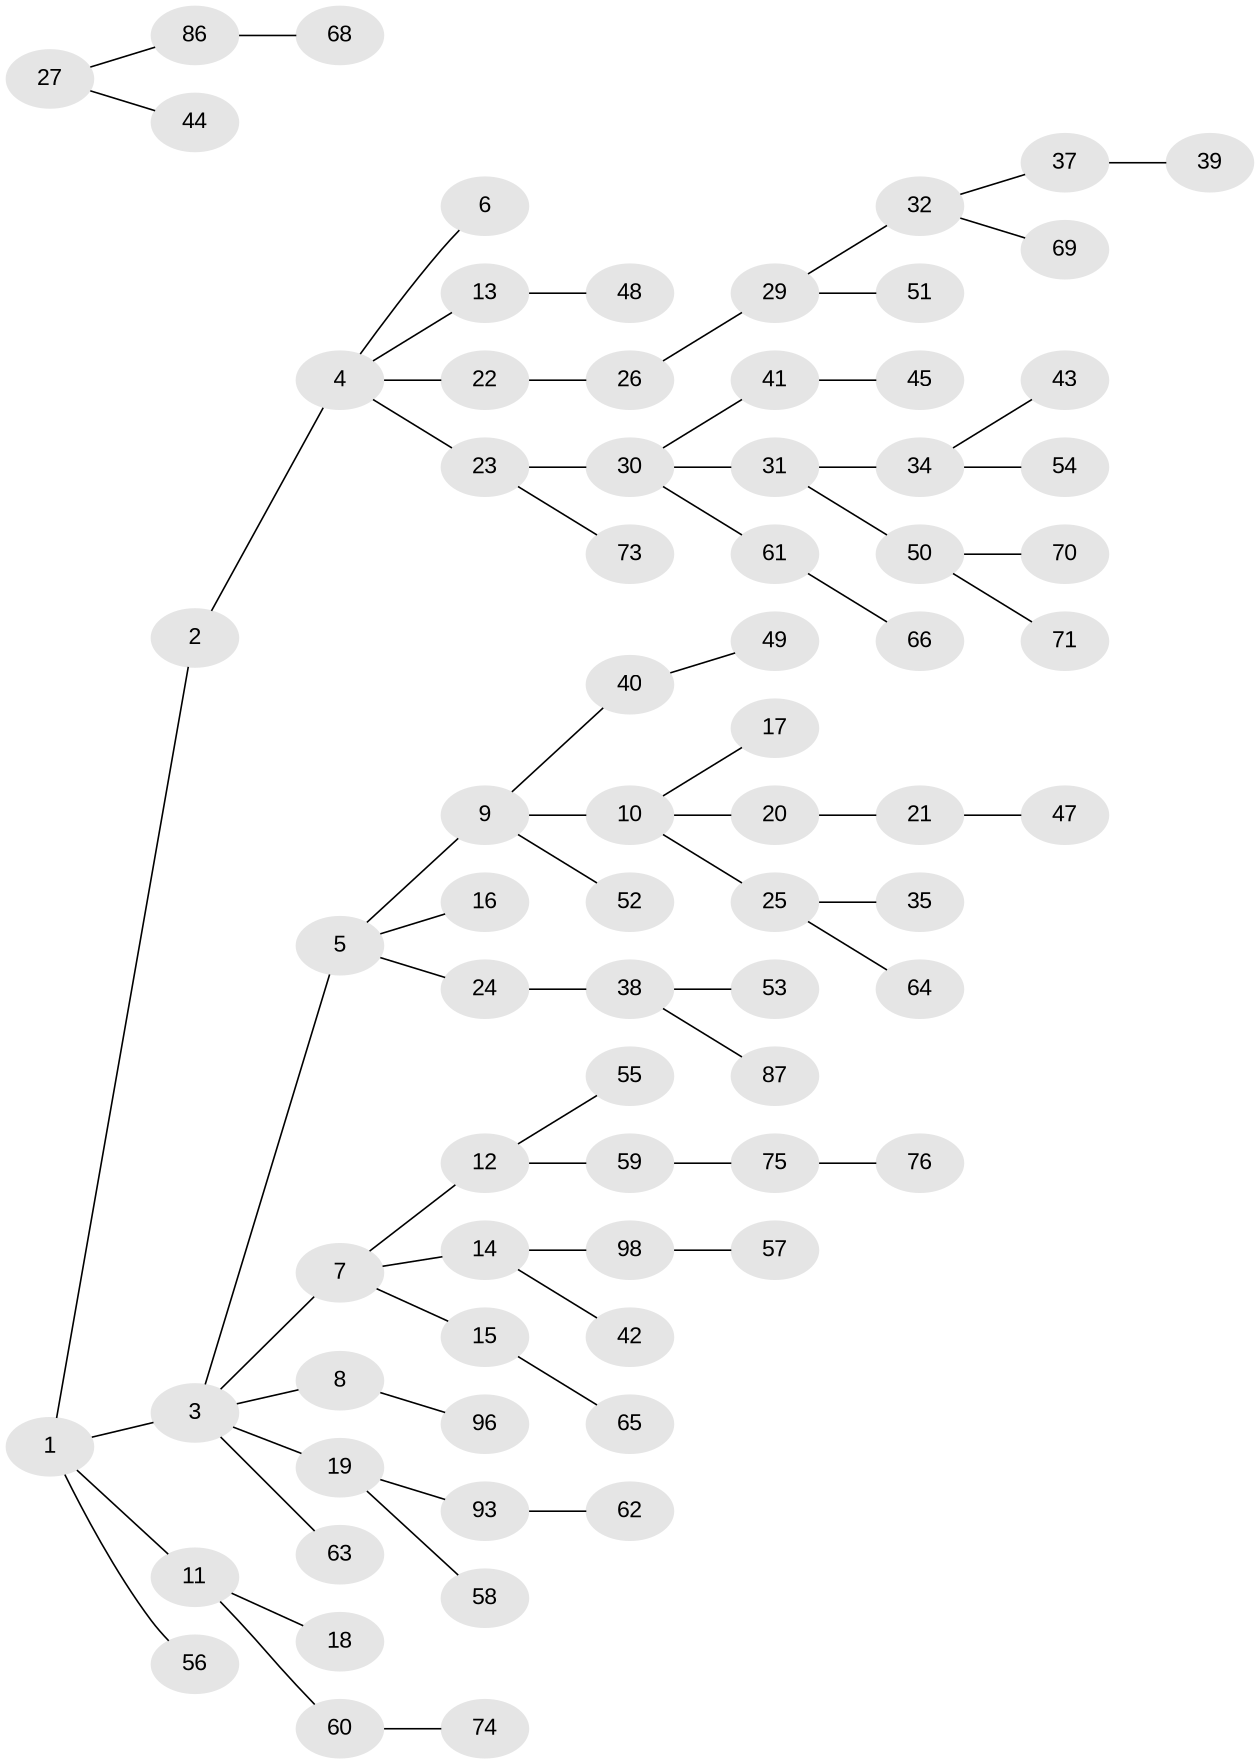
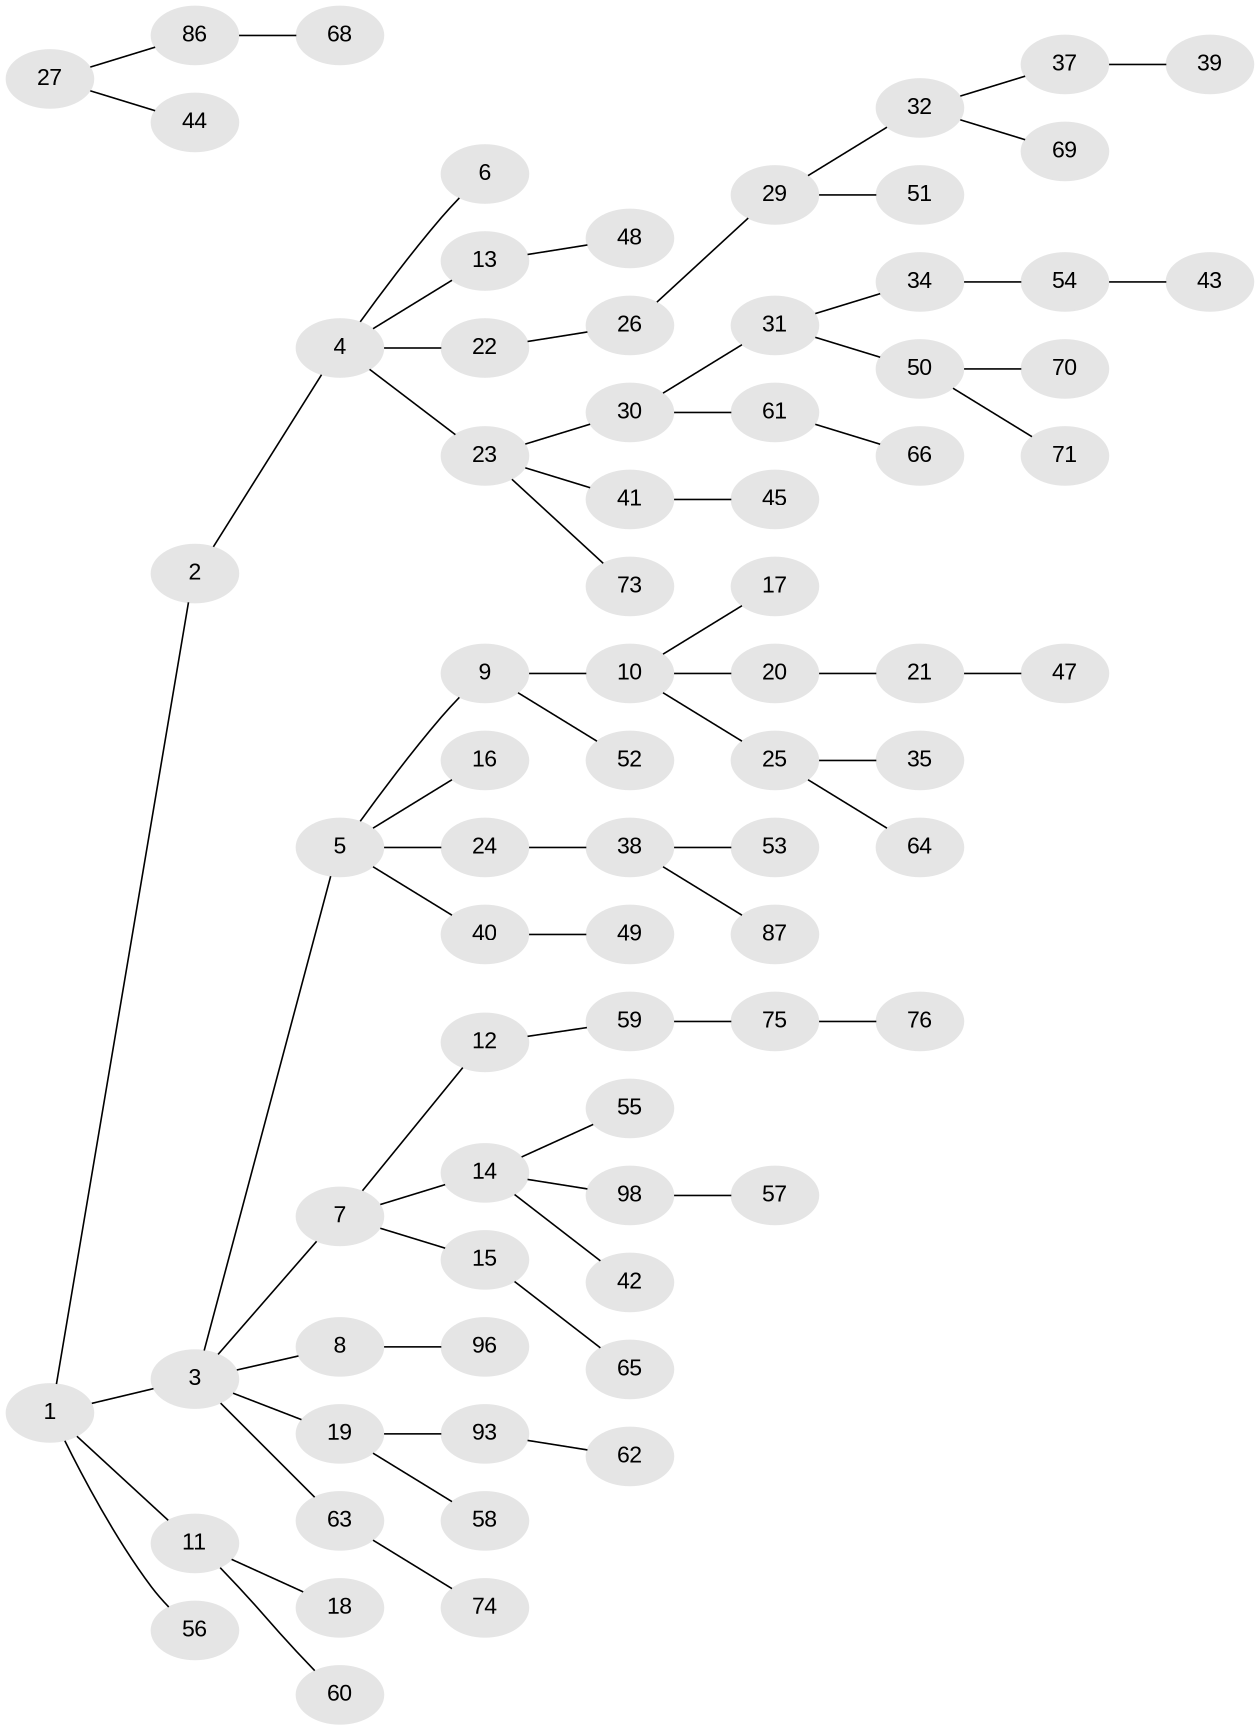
(702, 424) -> (558, 478)
(992, 424) -> (1138, 282)
(558, 750) -> (412, 891)
(557, 1120) -> (557, 1141)
(413, 1729) -> (412, 1564)
